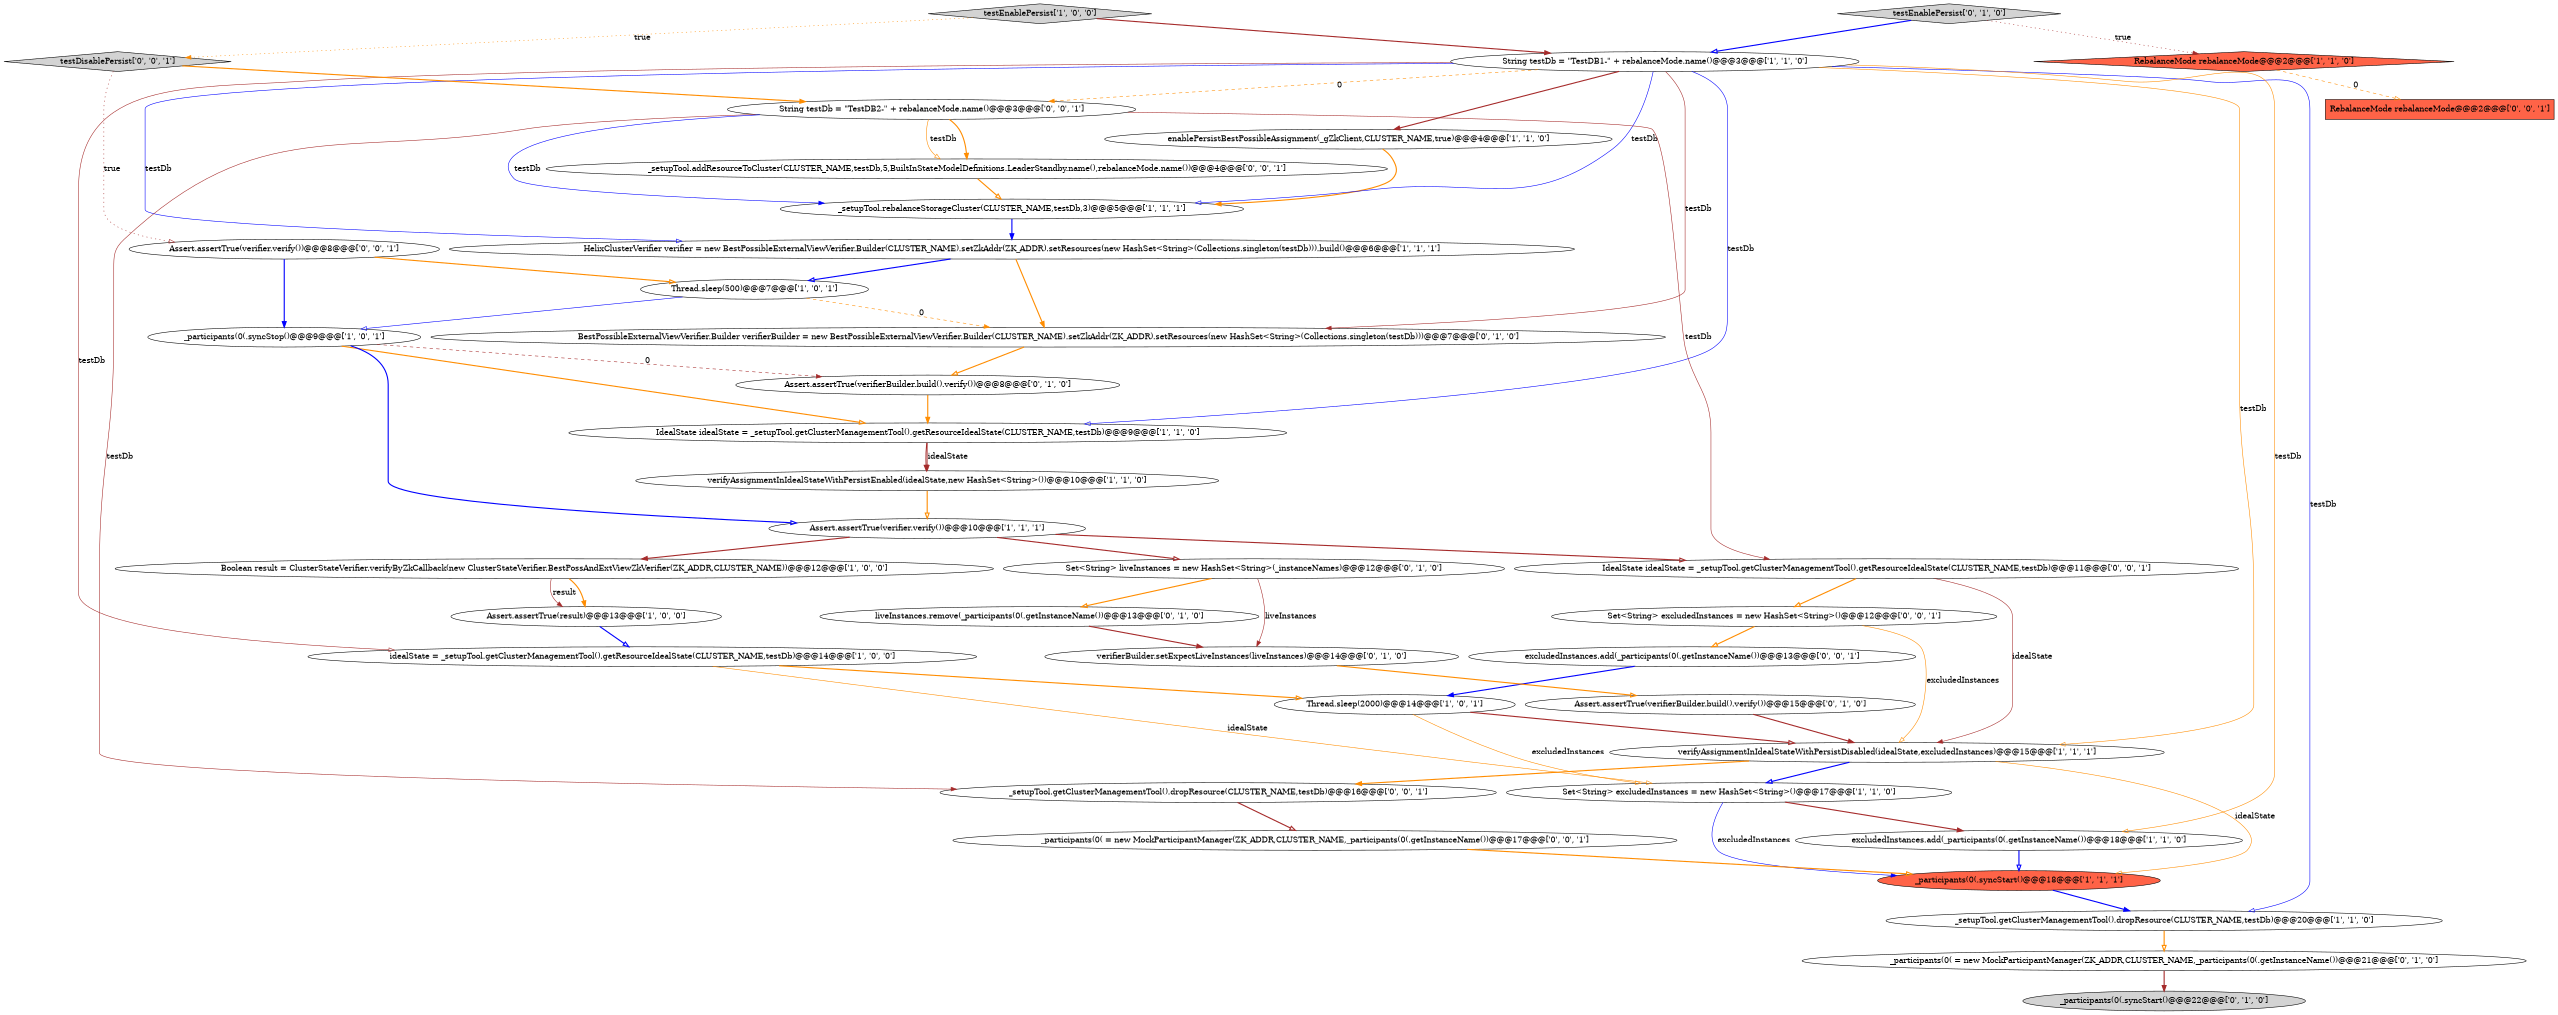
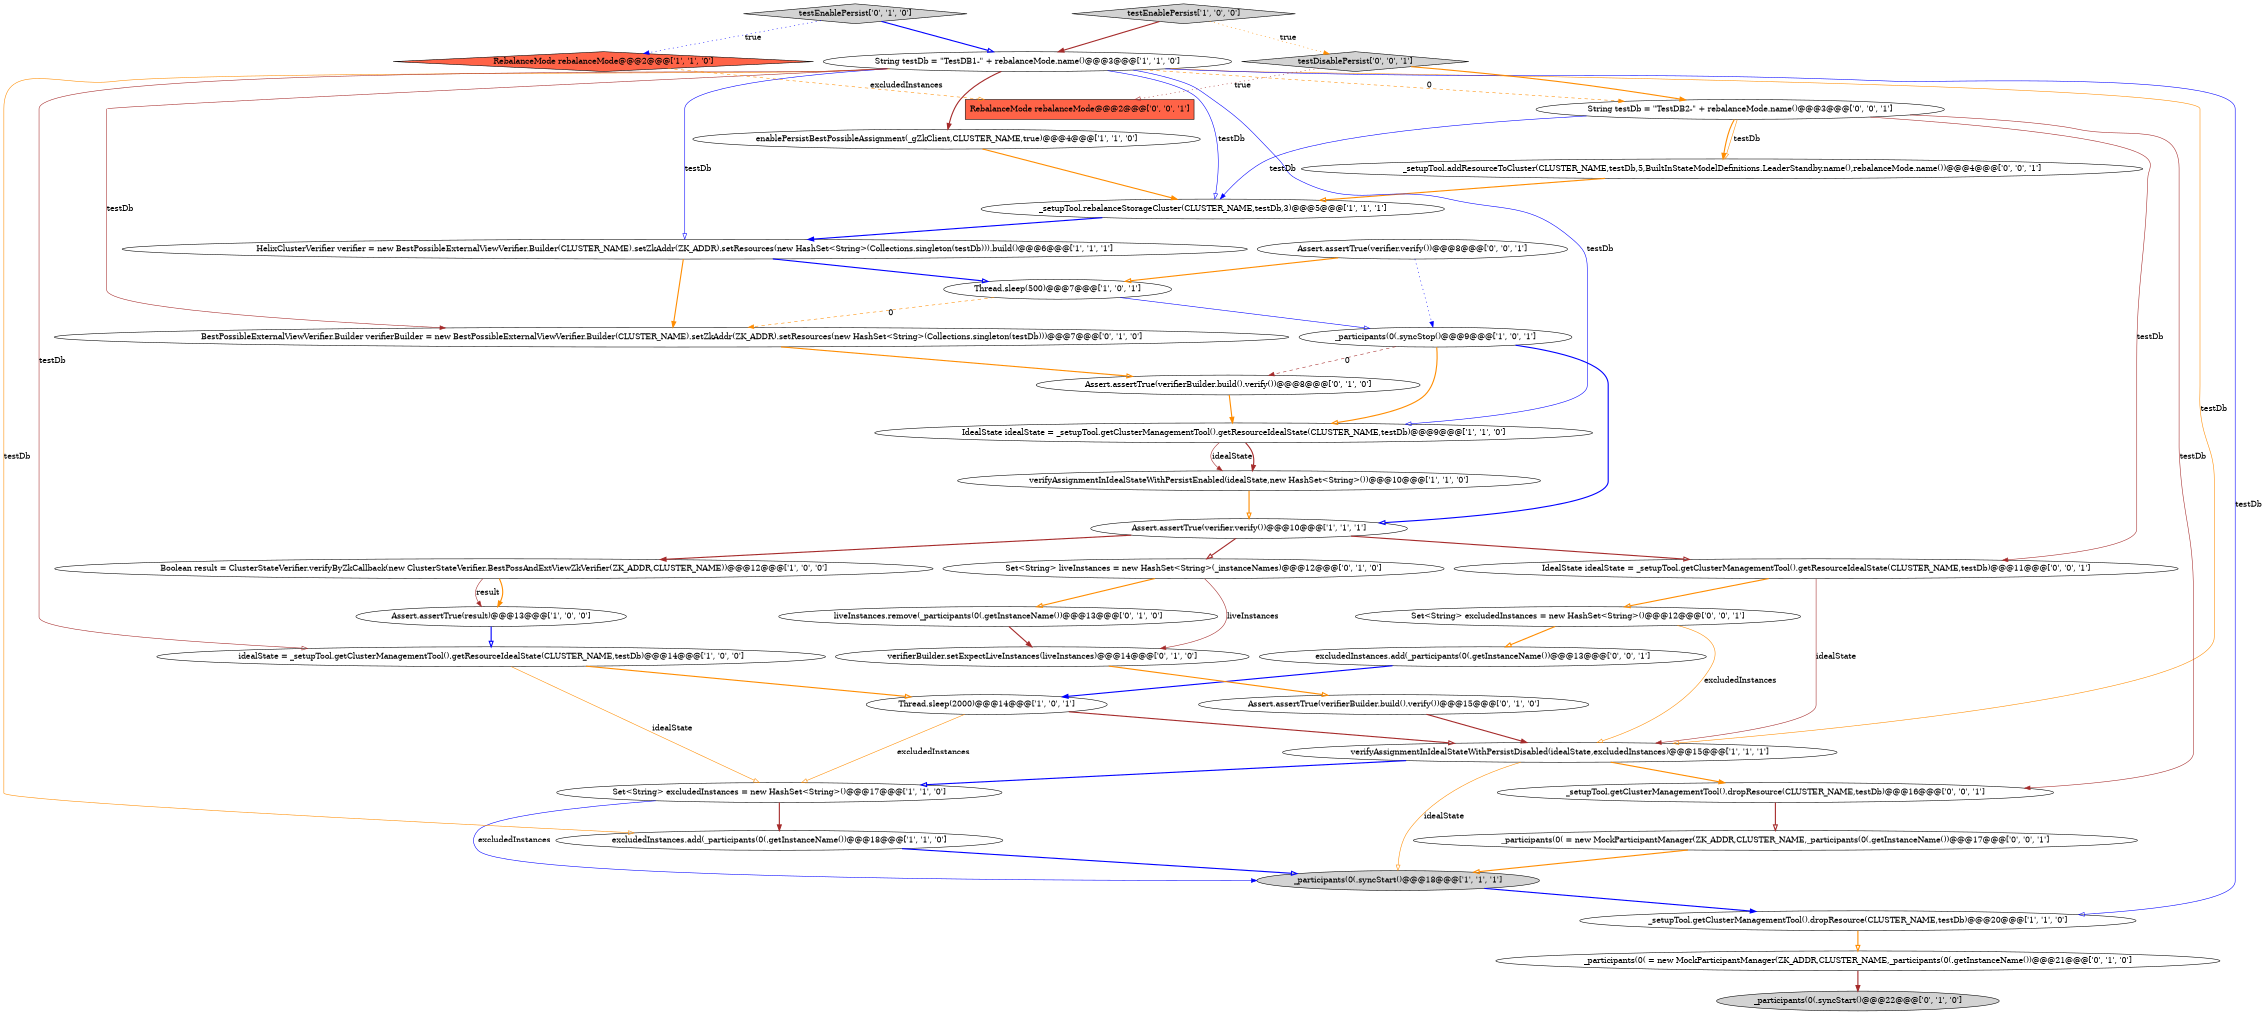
(2090, 37) -> (735, 37)
(2356, 86) -> (907, 86)
(104, 178) -> (1230, 83)
(284, 290) -> (1423, 290)
(2019, 881) -> (1398, 881)
